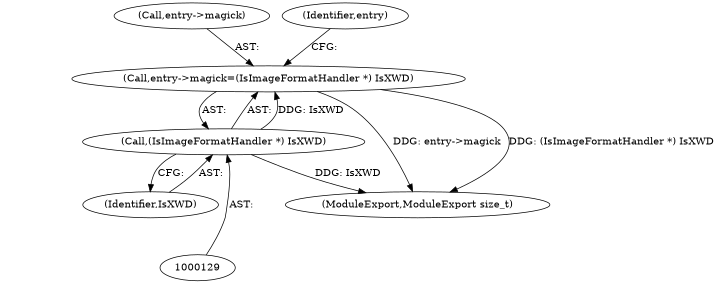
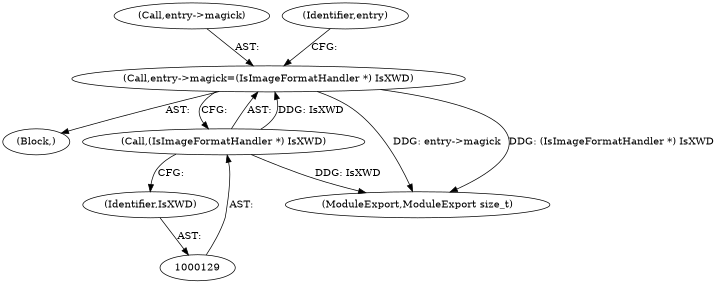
(216, 110) -> (216, 110)
none -> (36, 142)
(189, 177) -> (172, 234)
